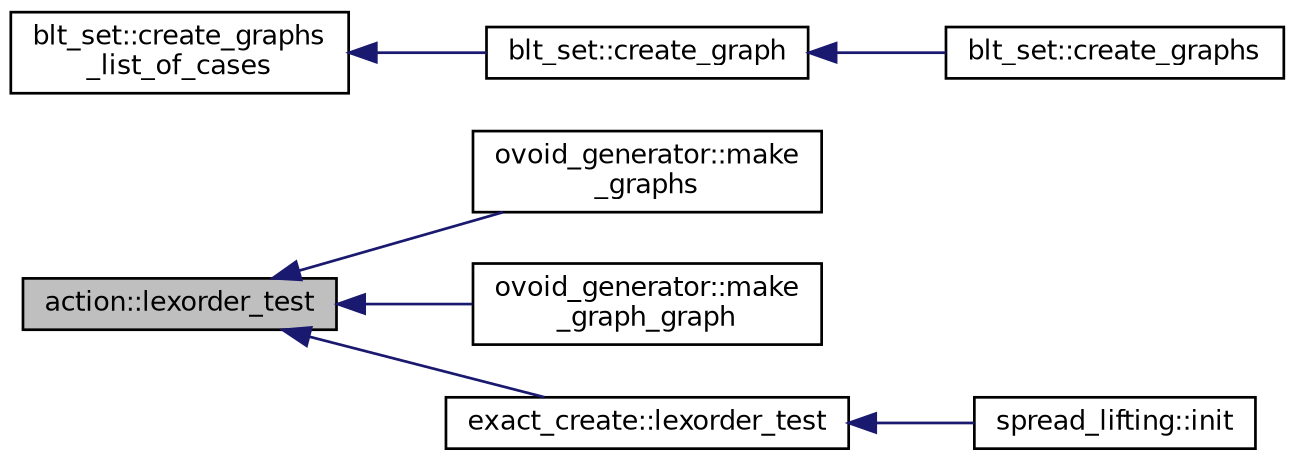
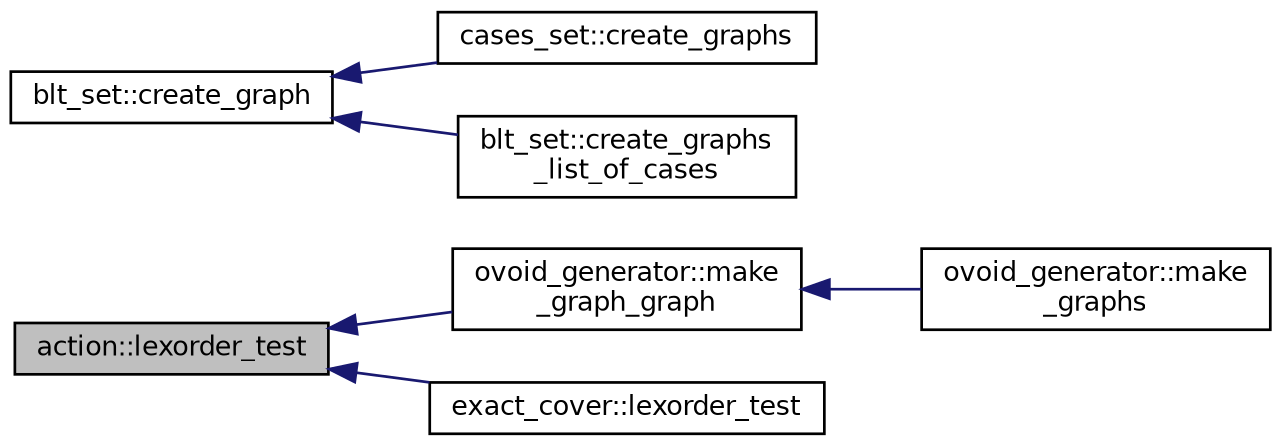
(432, 53) -> (409, 128)
(1115, 53) -> (627, 38)
(401, 241) -> (876, 289)
(647, 423) -> (627, 408)
(1115, 423) -> none
